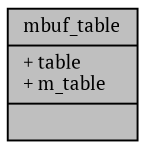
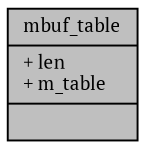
(53, 63) -> (45, 63)
